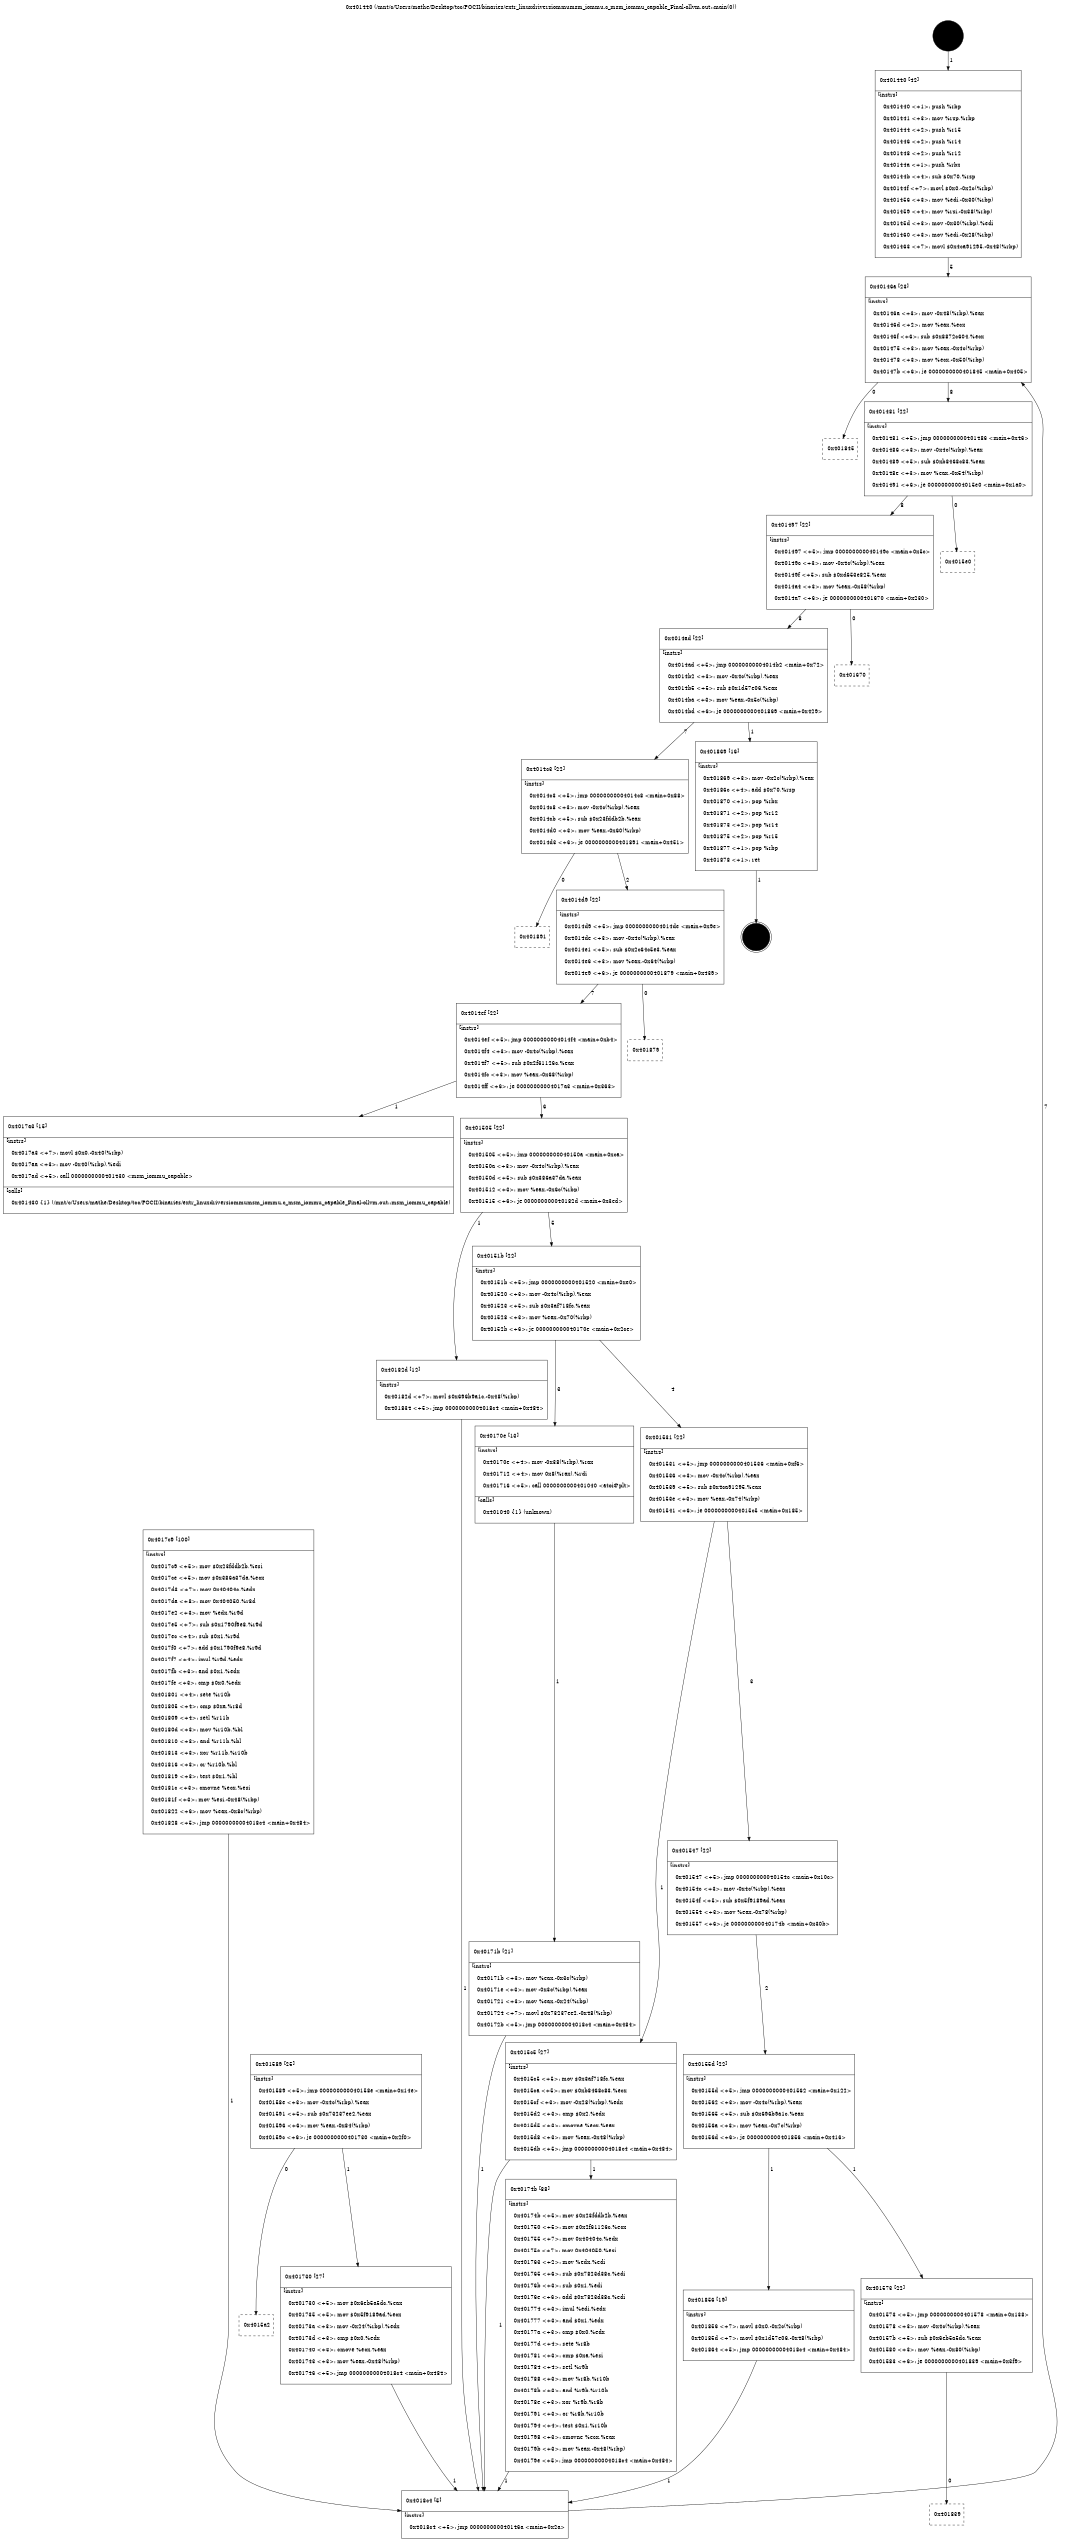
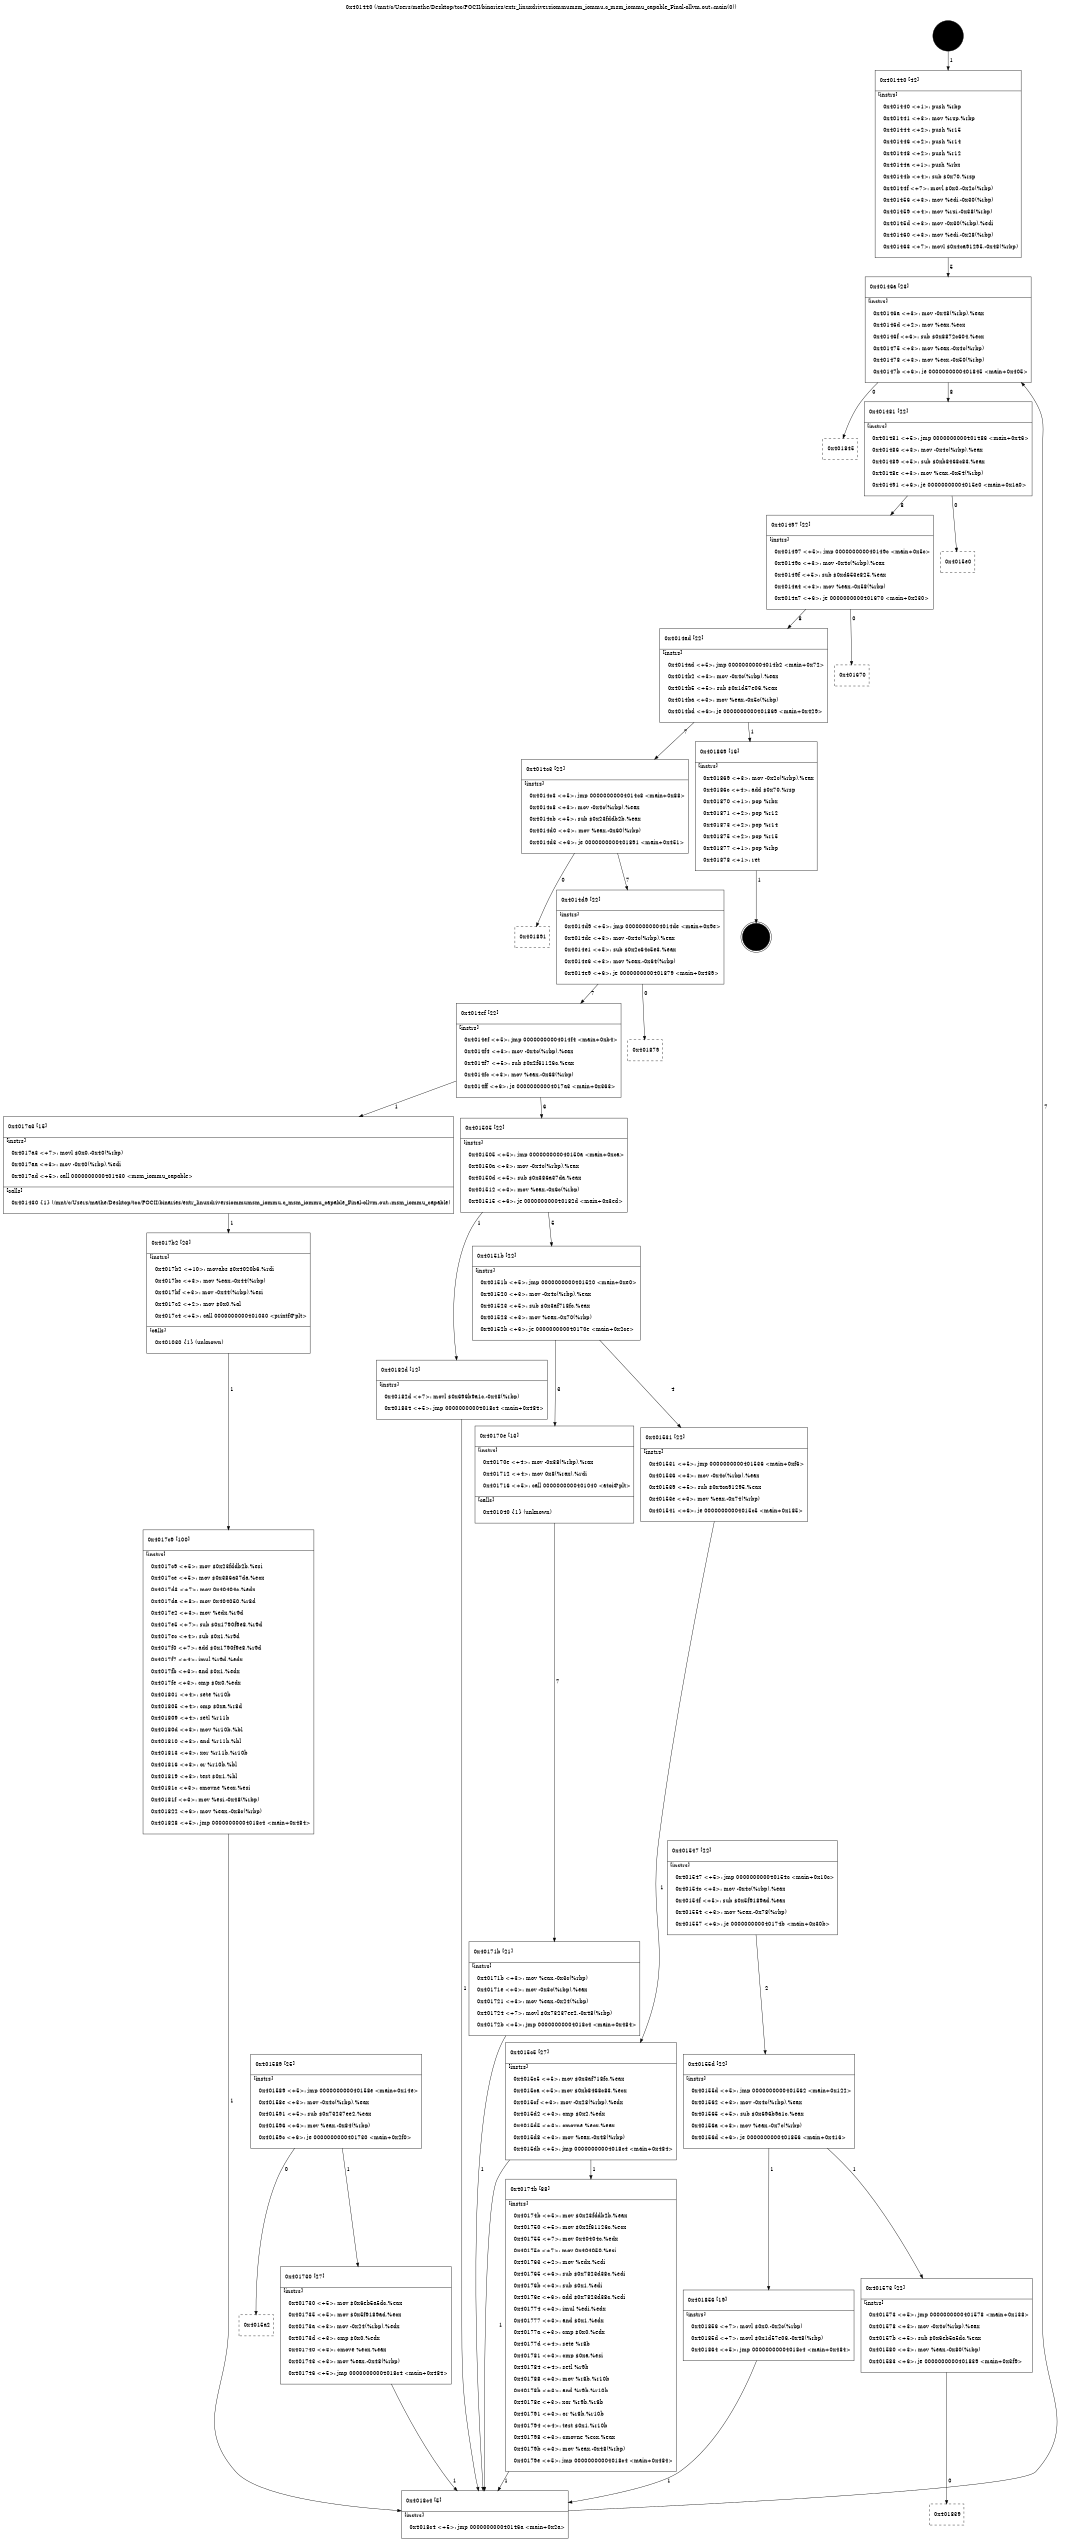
(627, 880) -> (627, 880)
none -> (228, 1293)
(738, 1679) -> none
(557, 1682) -> (557, 1682)
